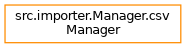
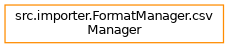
(93, 24) -> (114, 24)
